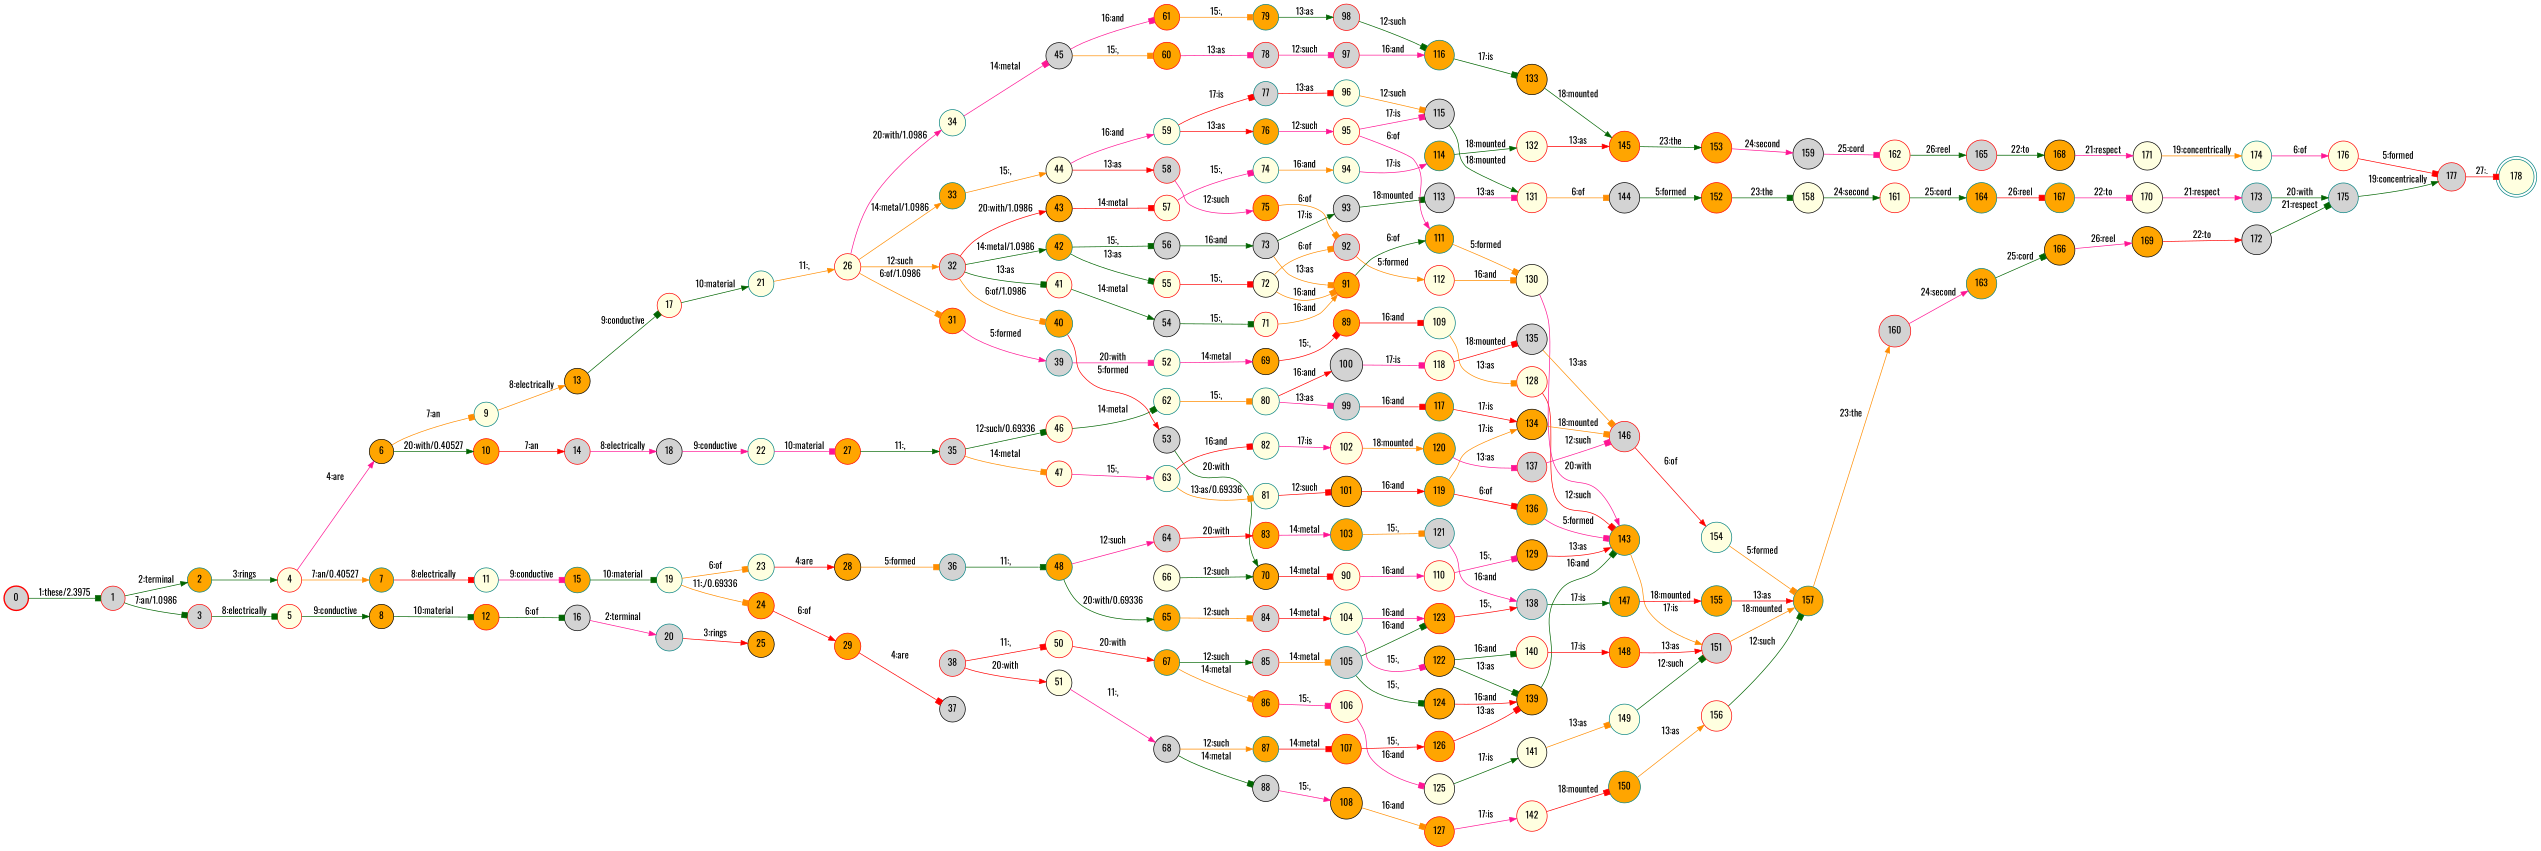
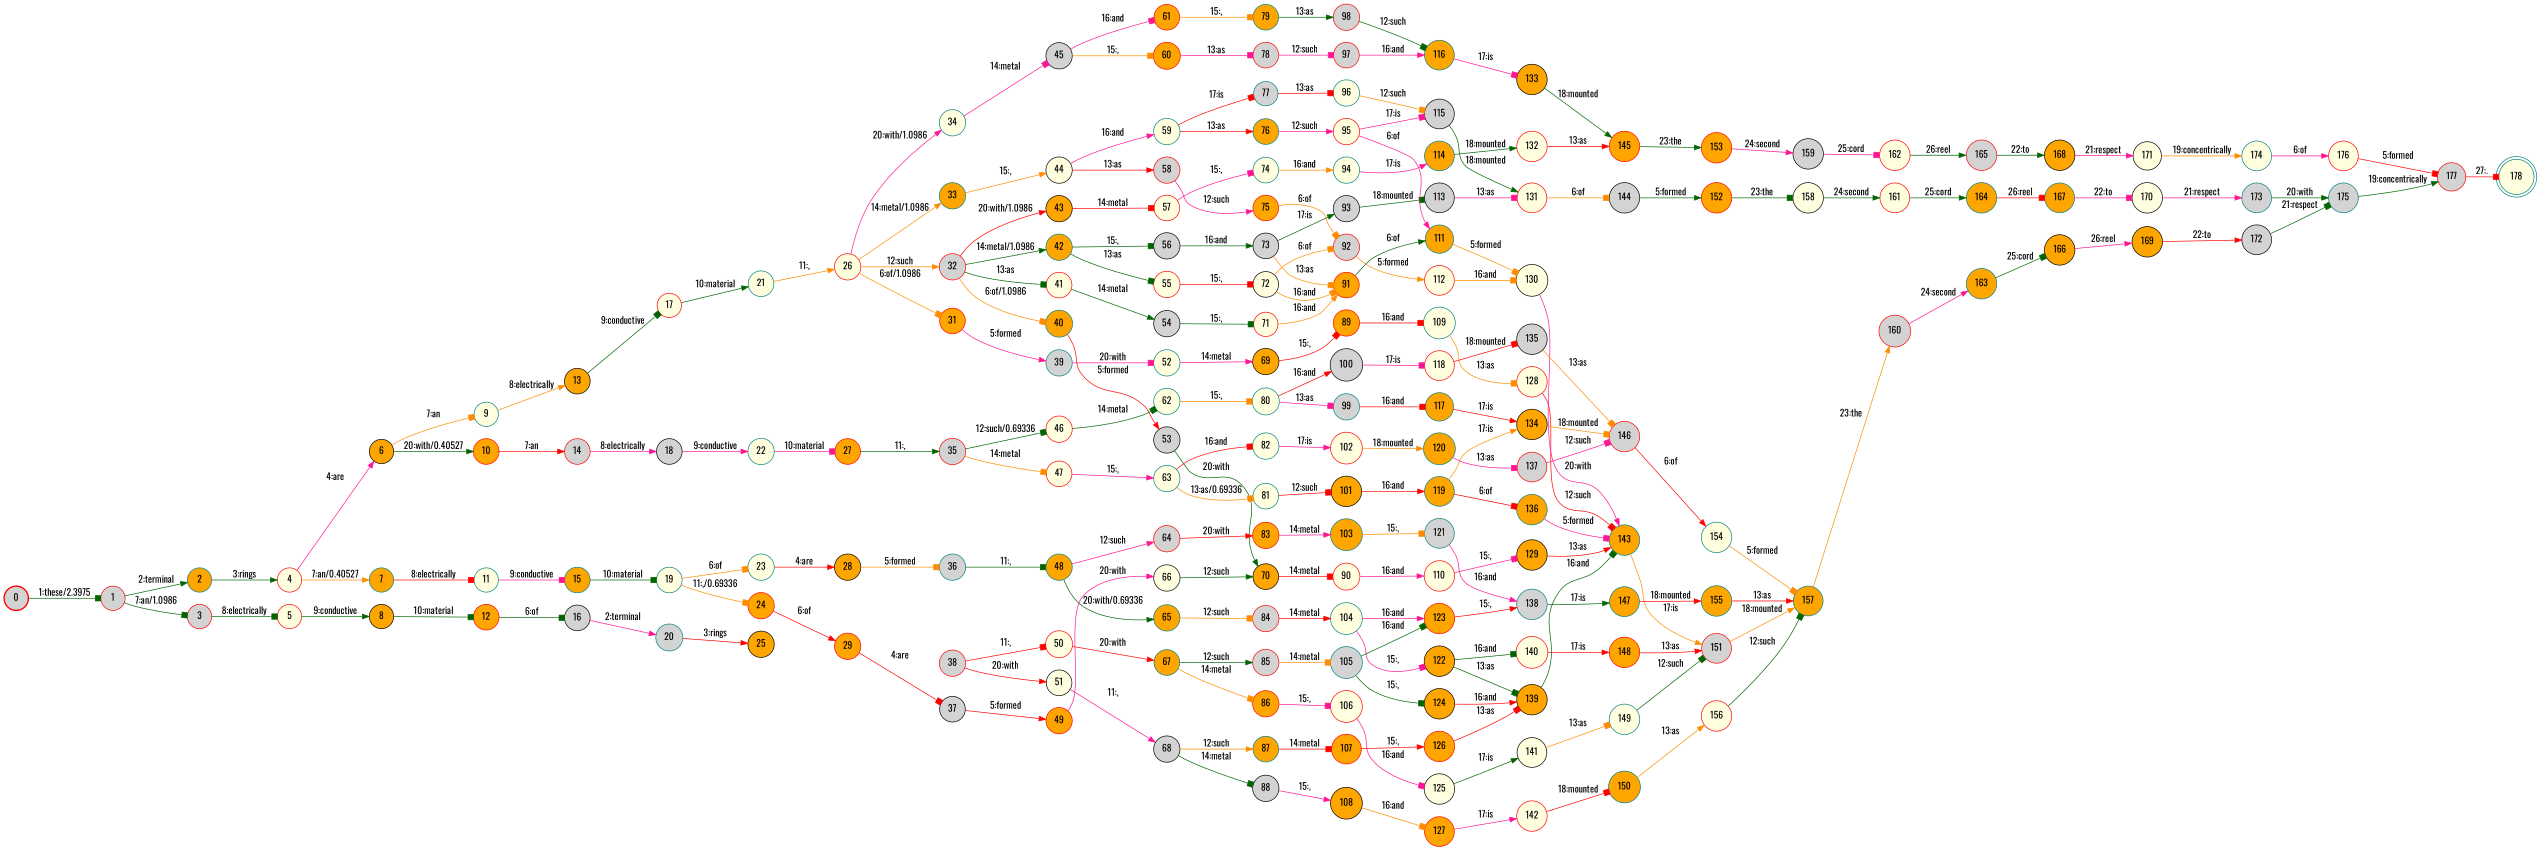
(1482, 66) -> (1482, 66)
none -> (1059, 721)
